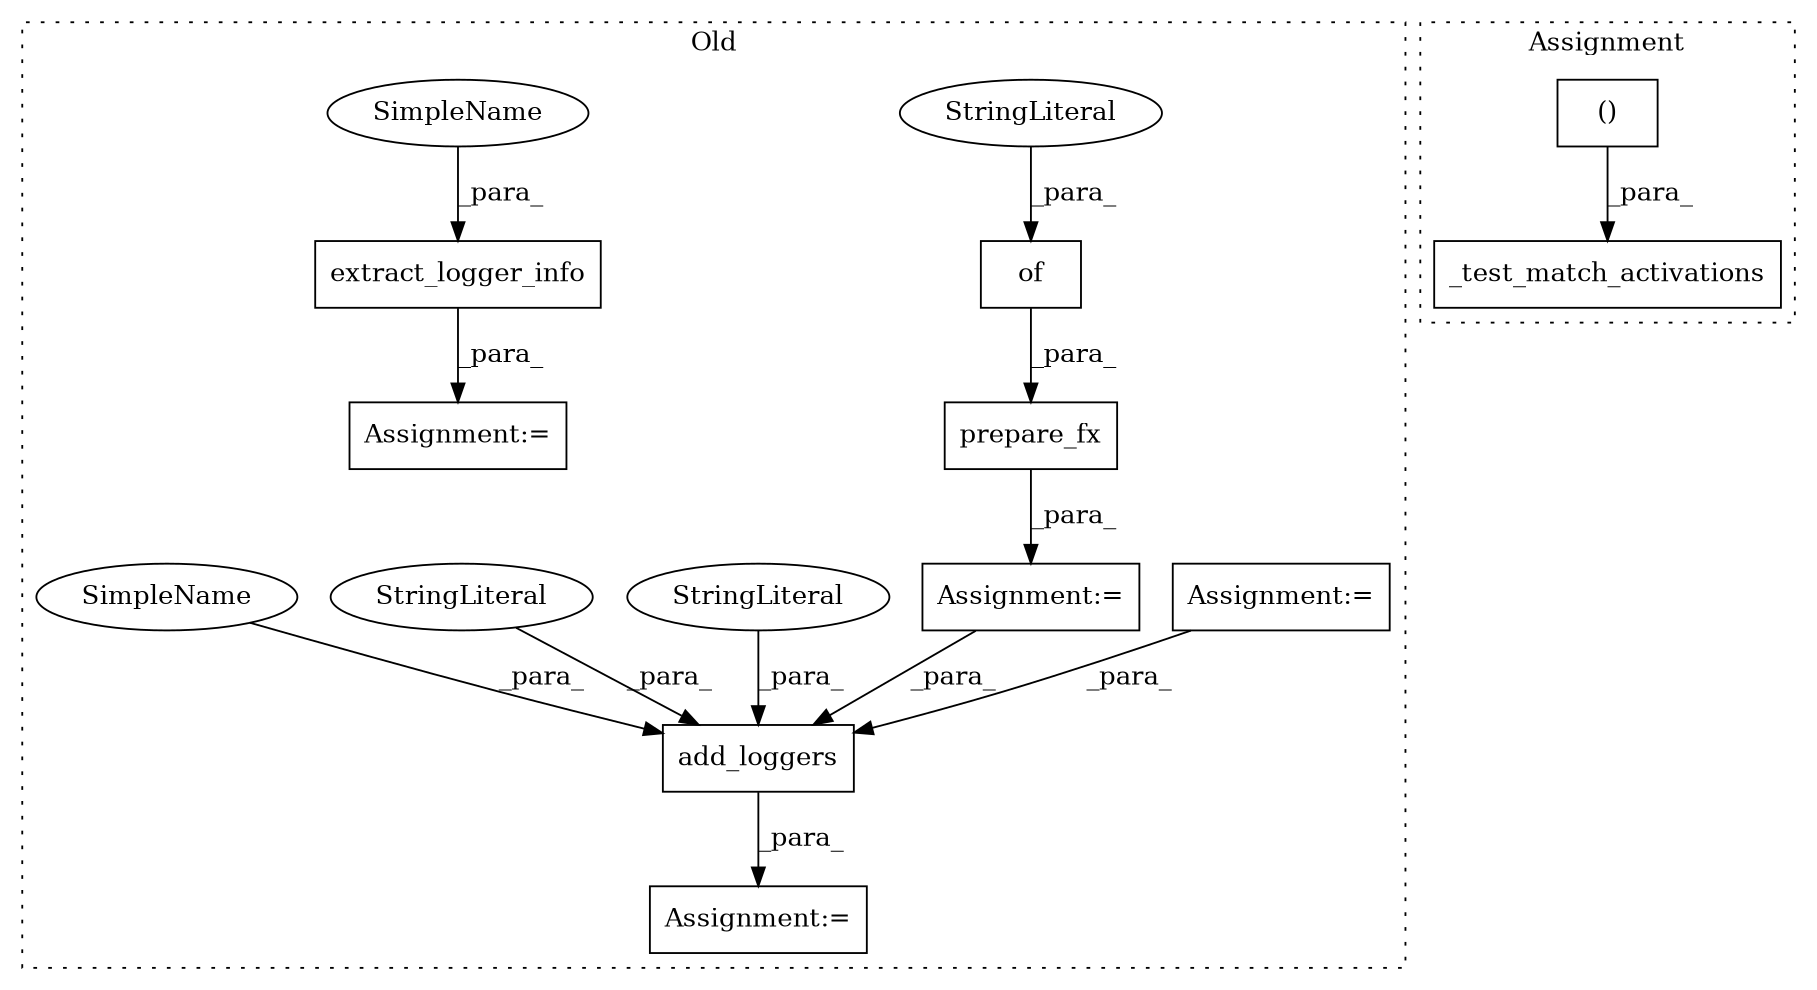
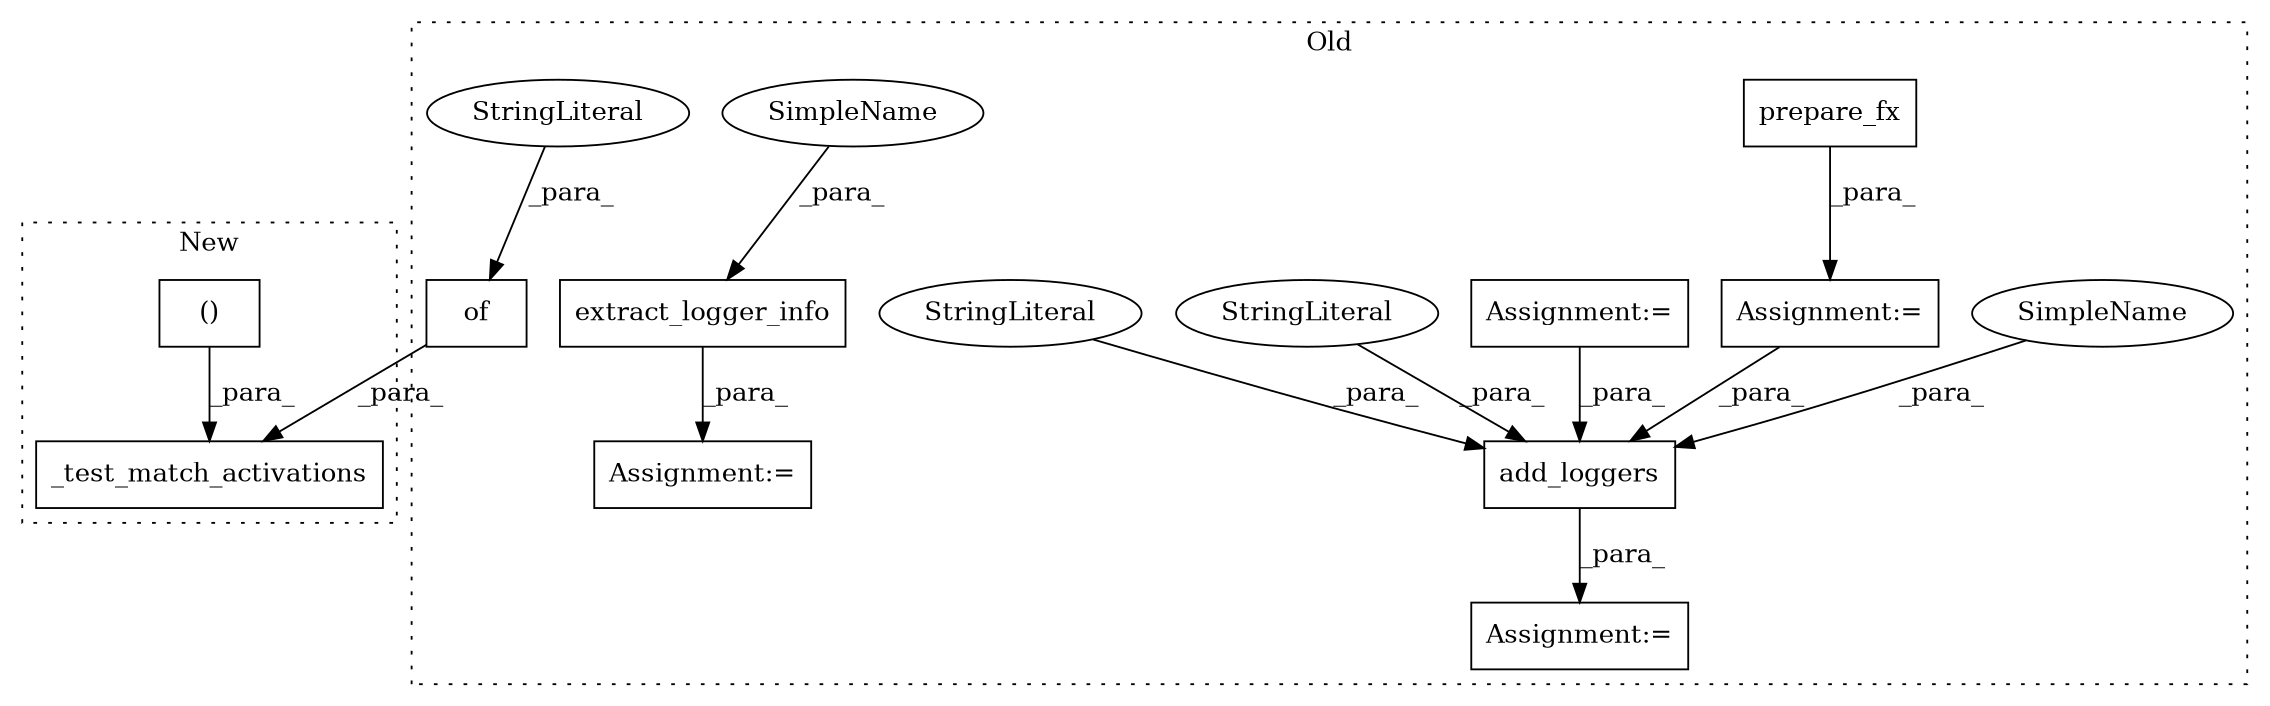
(1608, 44) -> (210, 244)
(1031, 346) -> (353, 388)
